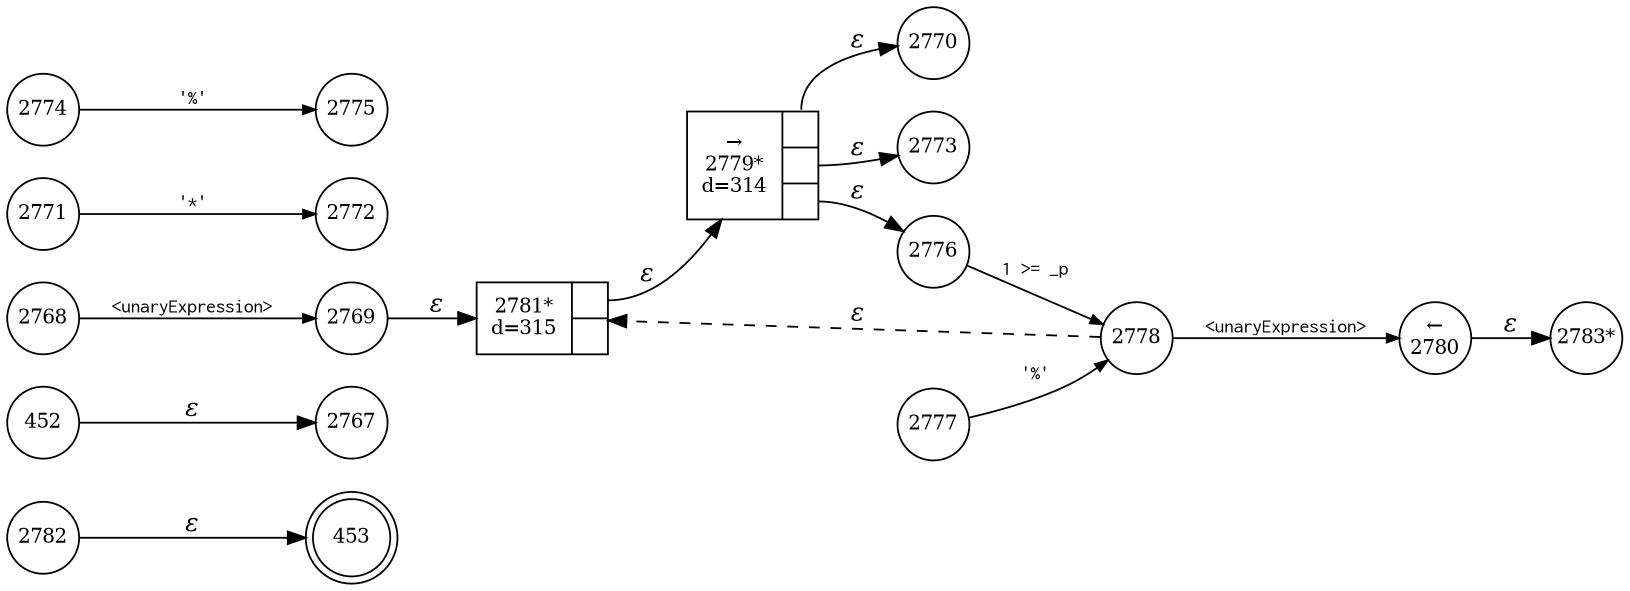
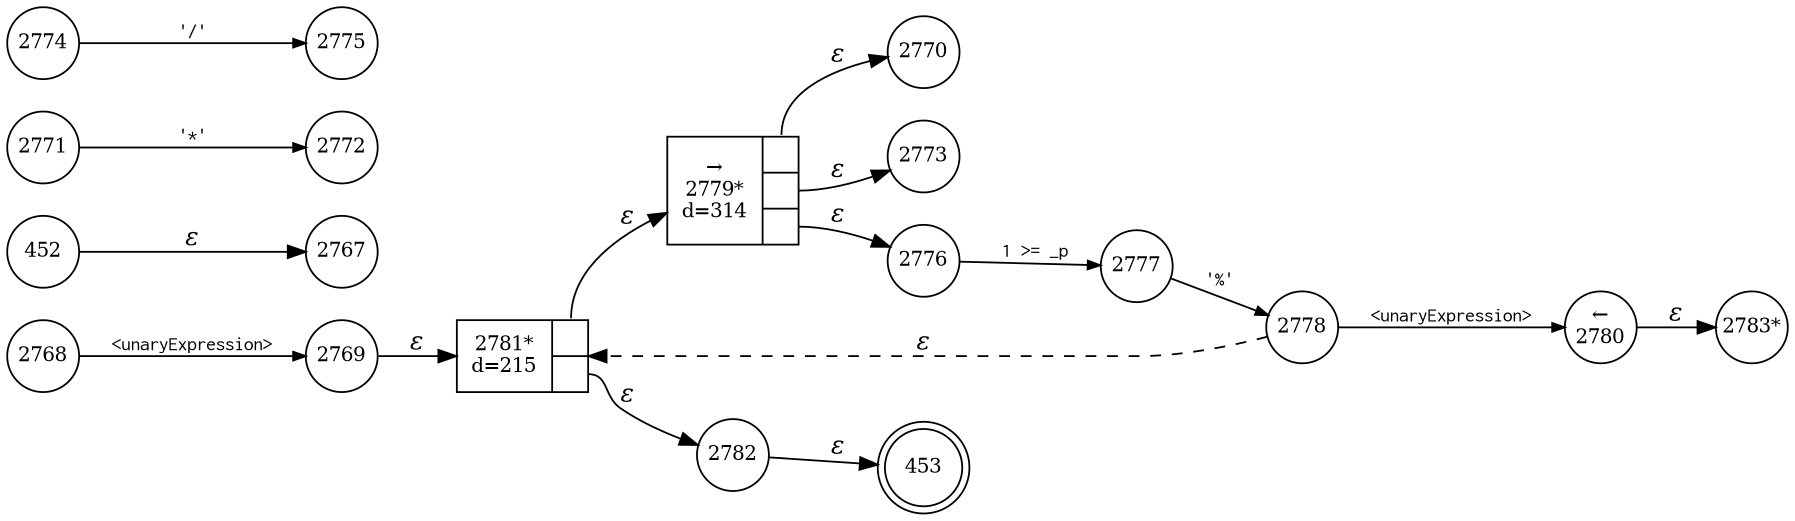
(192, 99) -> (192, 32)
(1029, 292) -> (1024, 263)
(524, 328) -> (505, 366)
none -> (628, 413)
